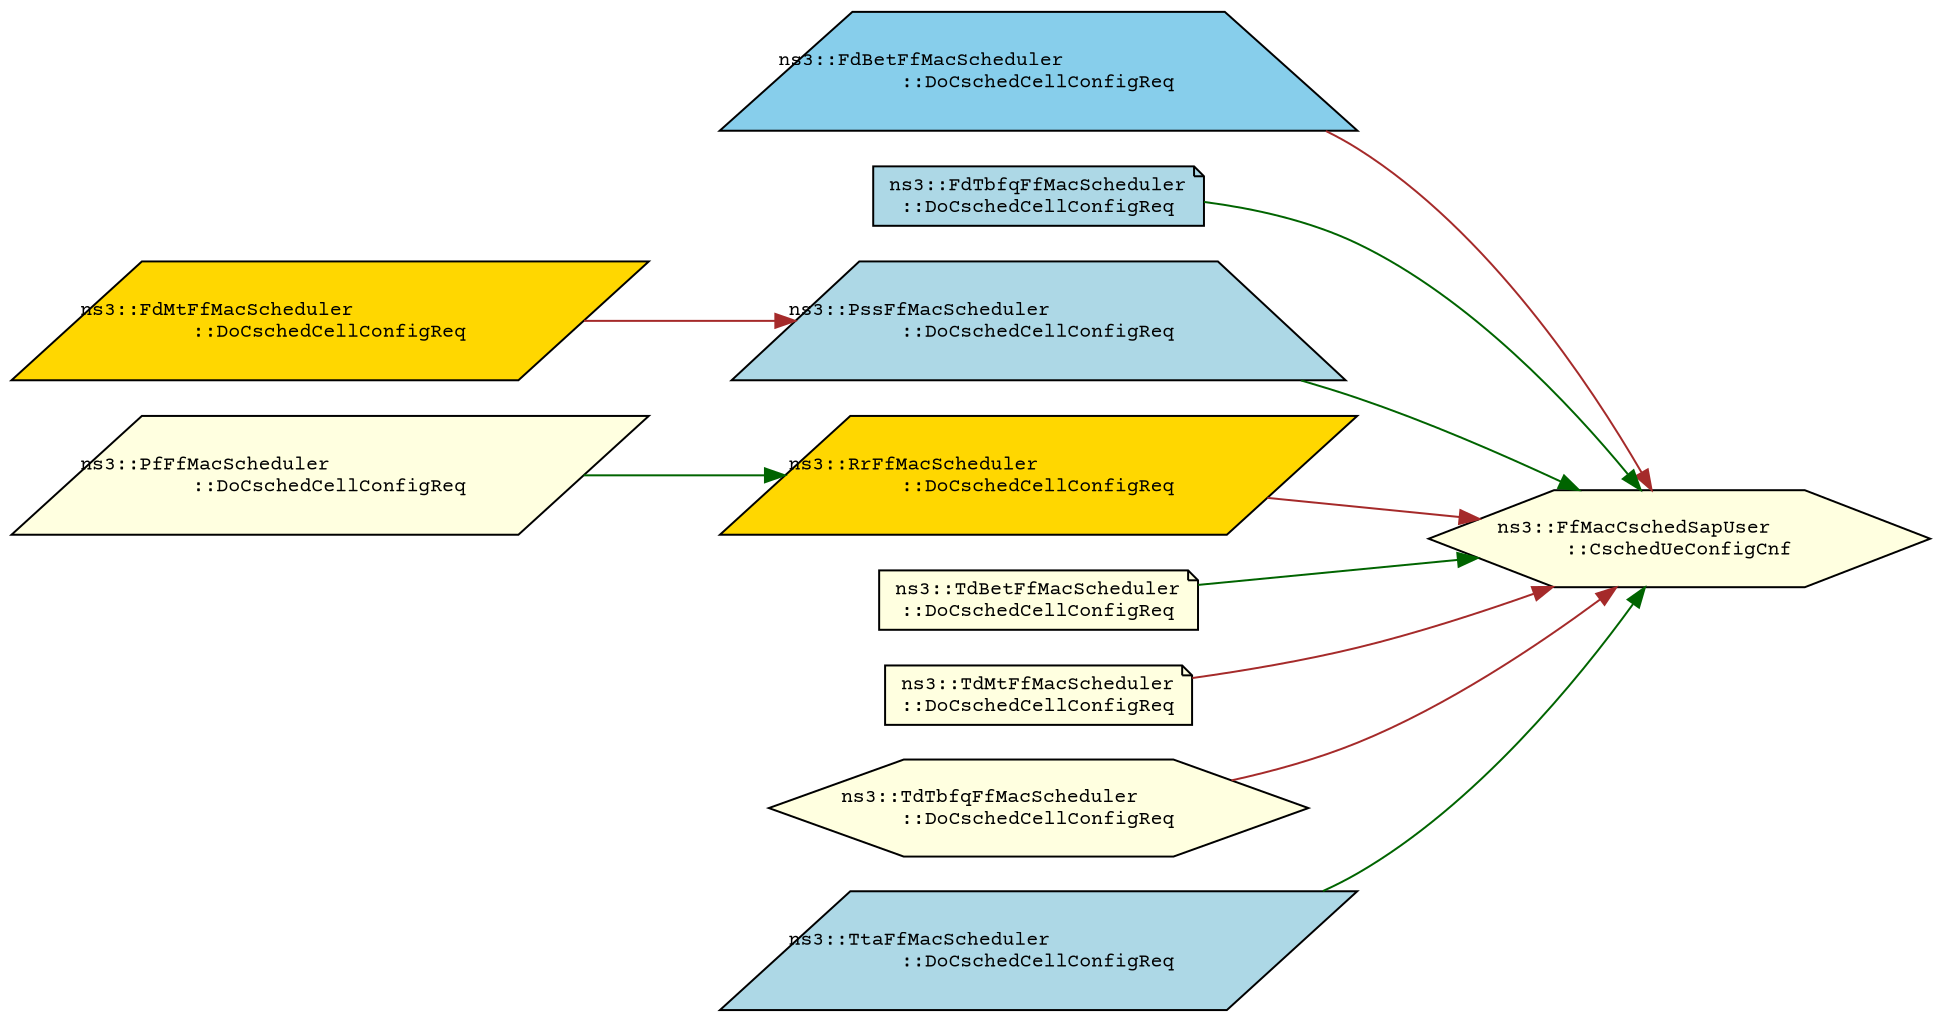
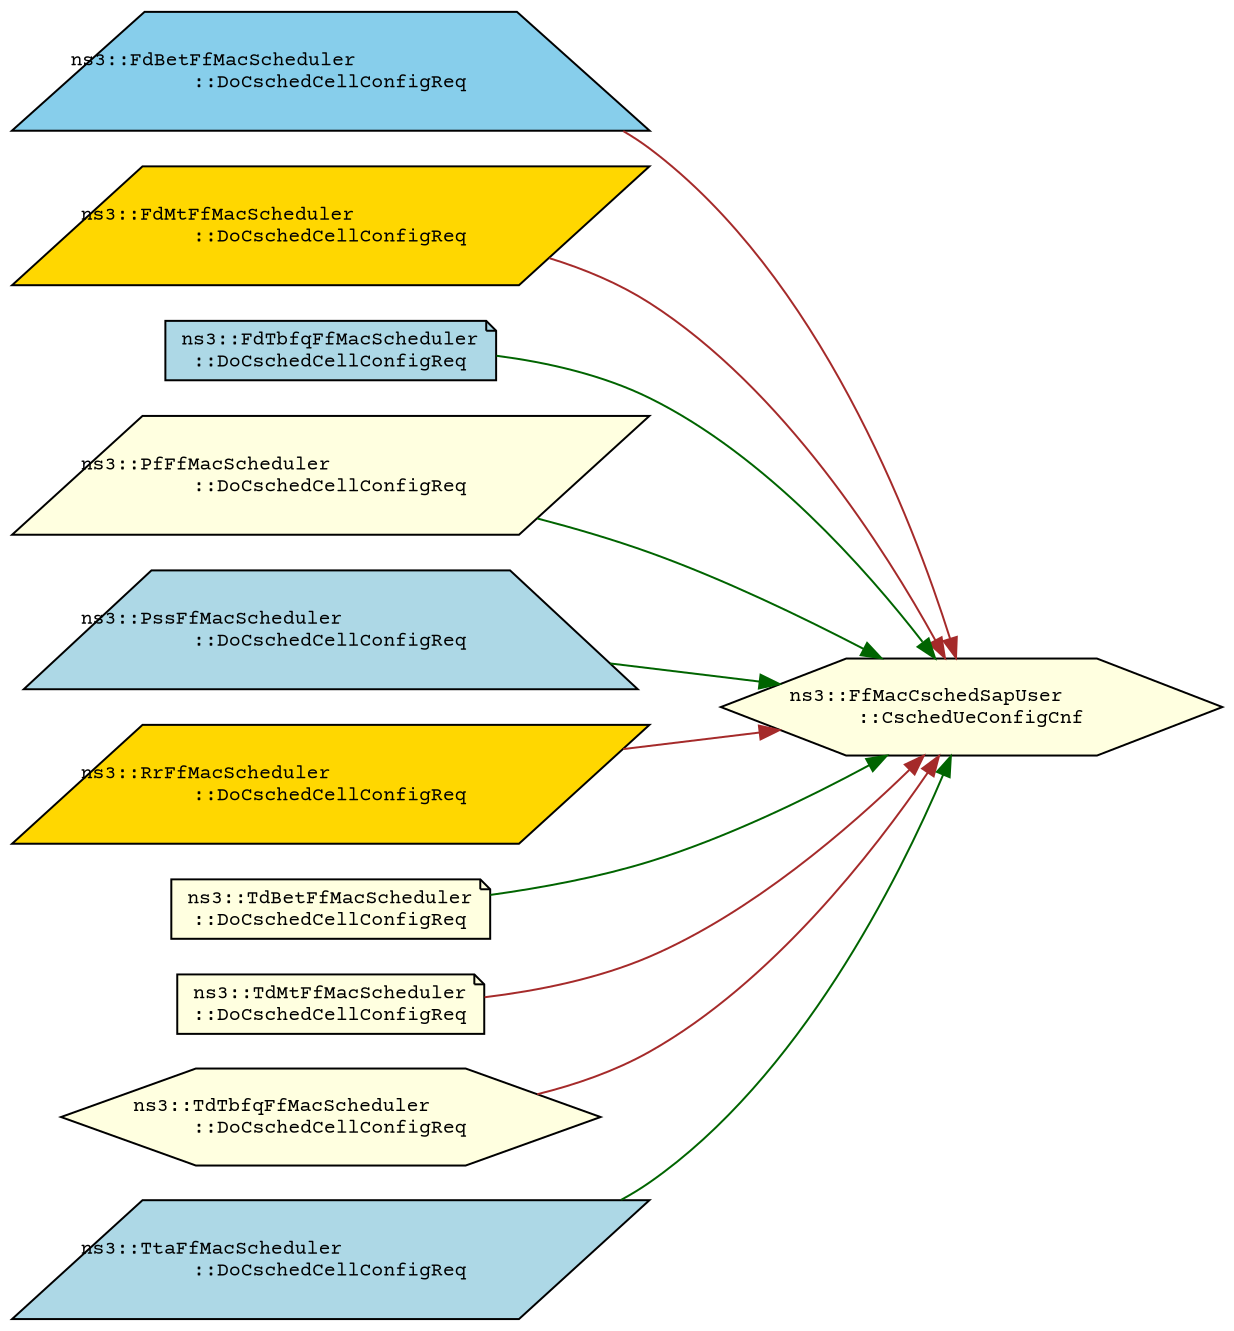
(680, 321) -> (776, 413)
(674, 475) -> (705, 574)
